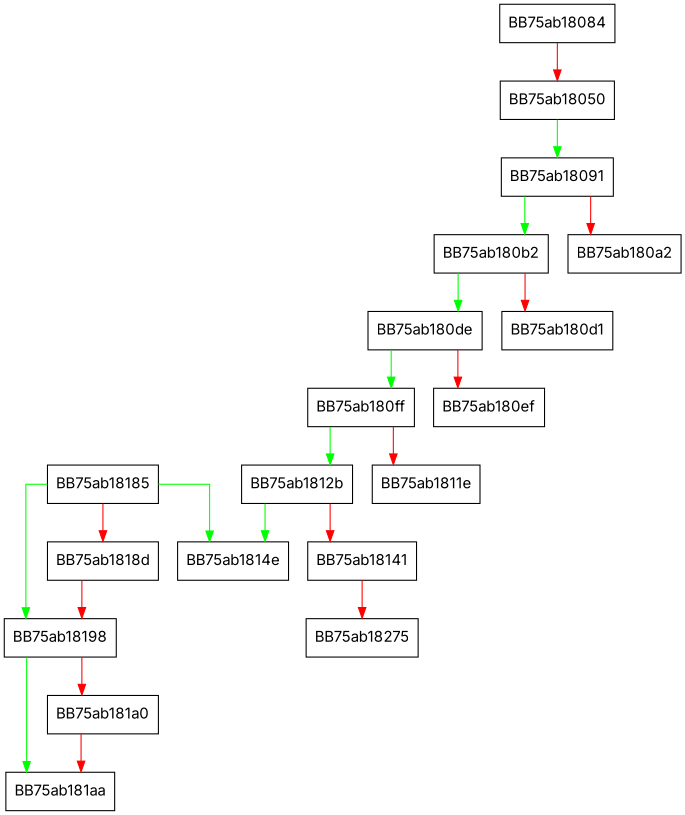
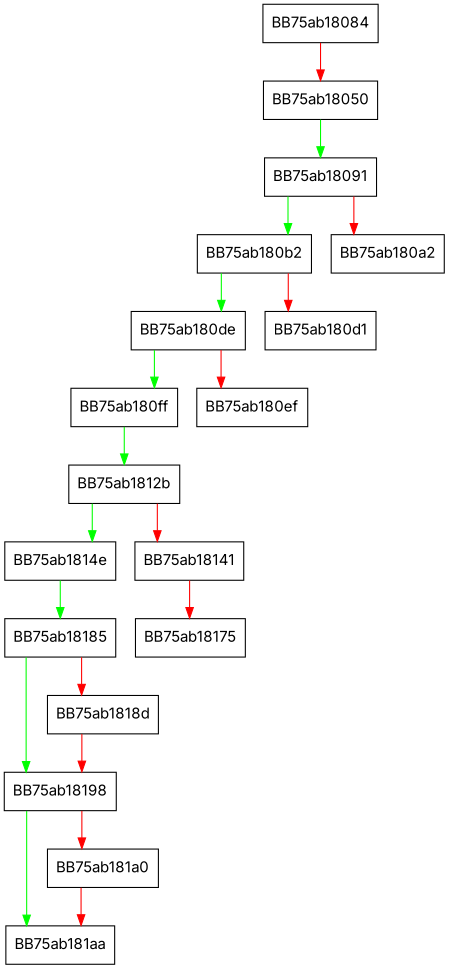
(207, 484) -> (60, 594)
(426, 484) -> none
(362, 638) -> (190, 638)
